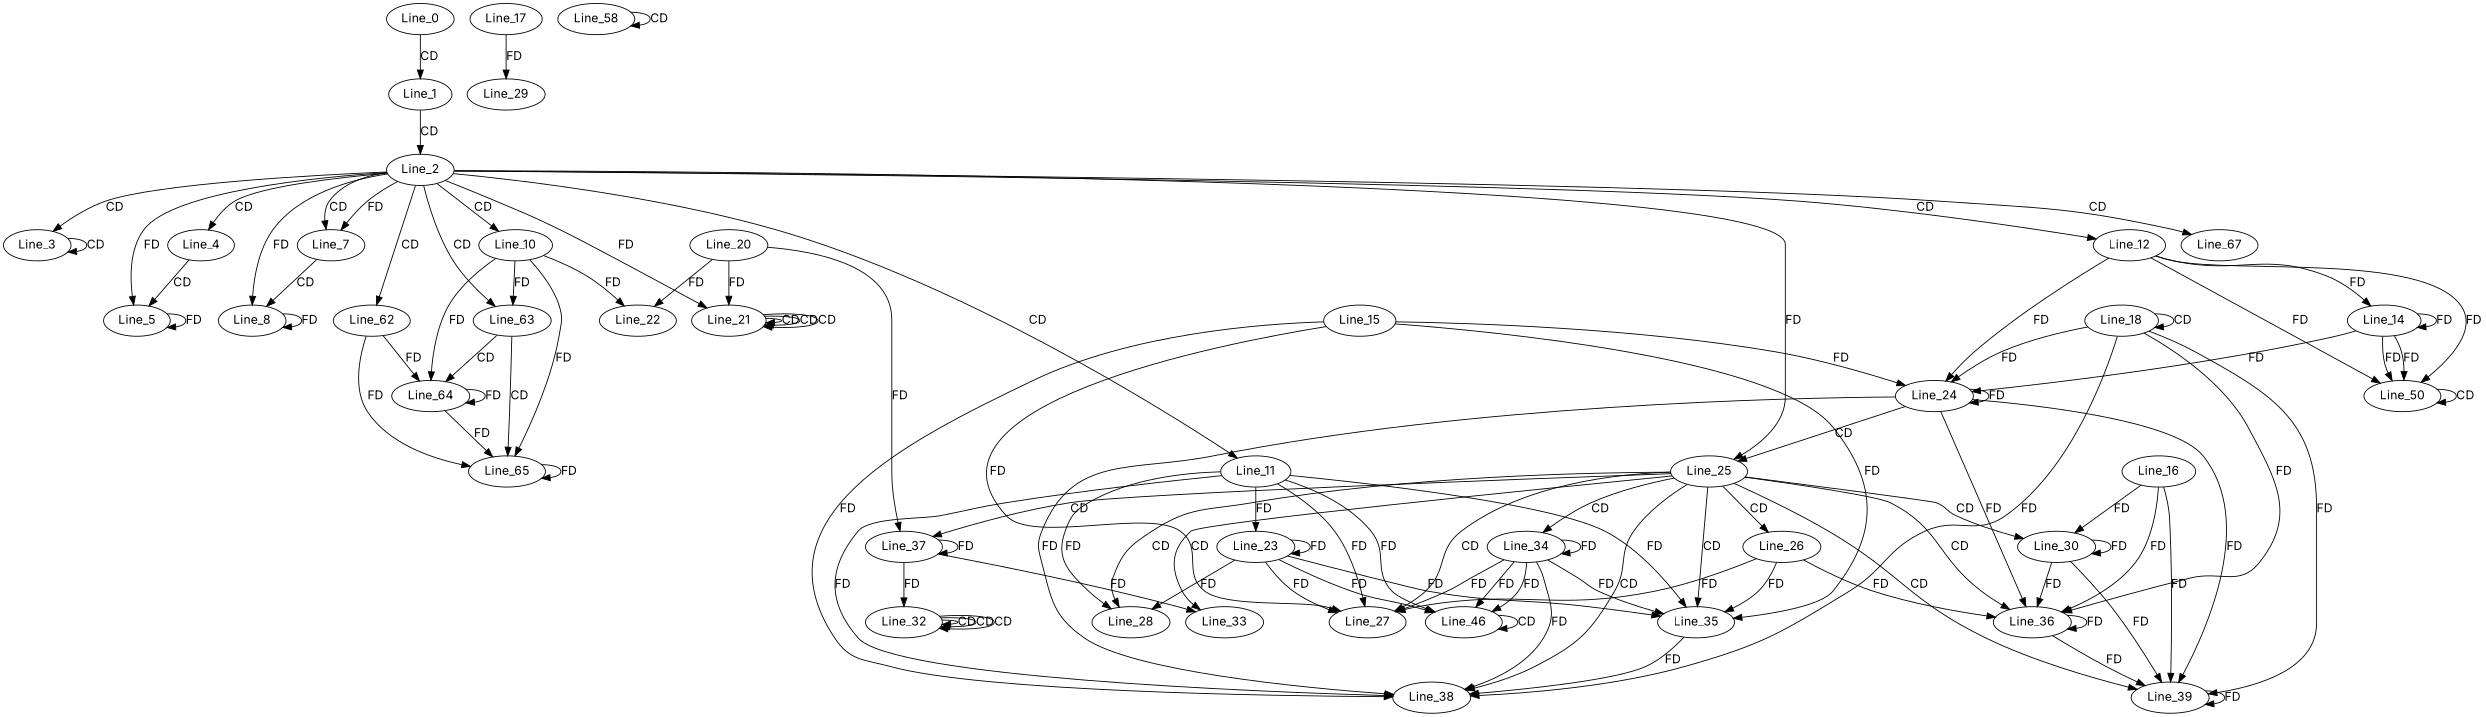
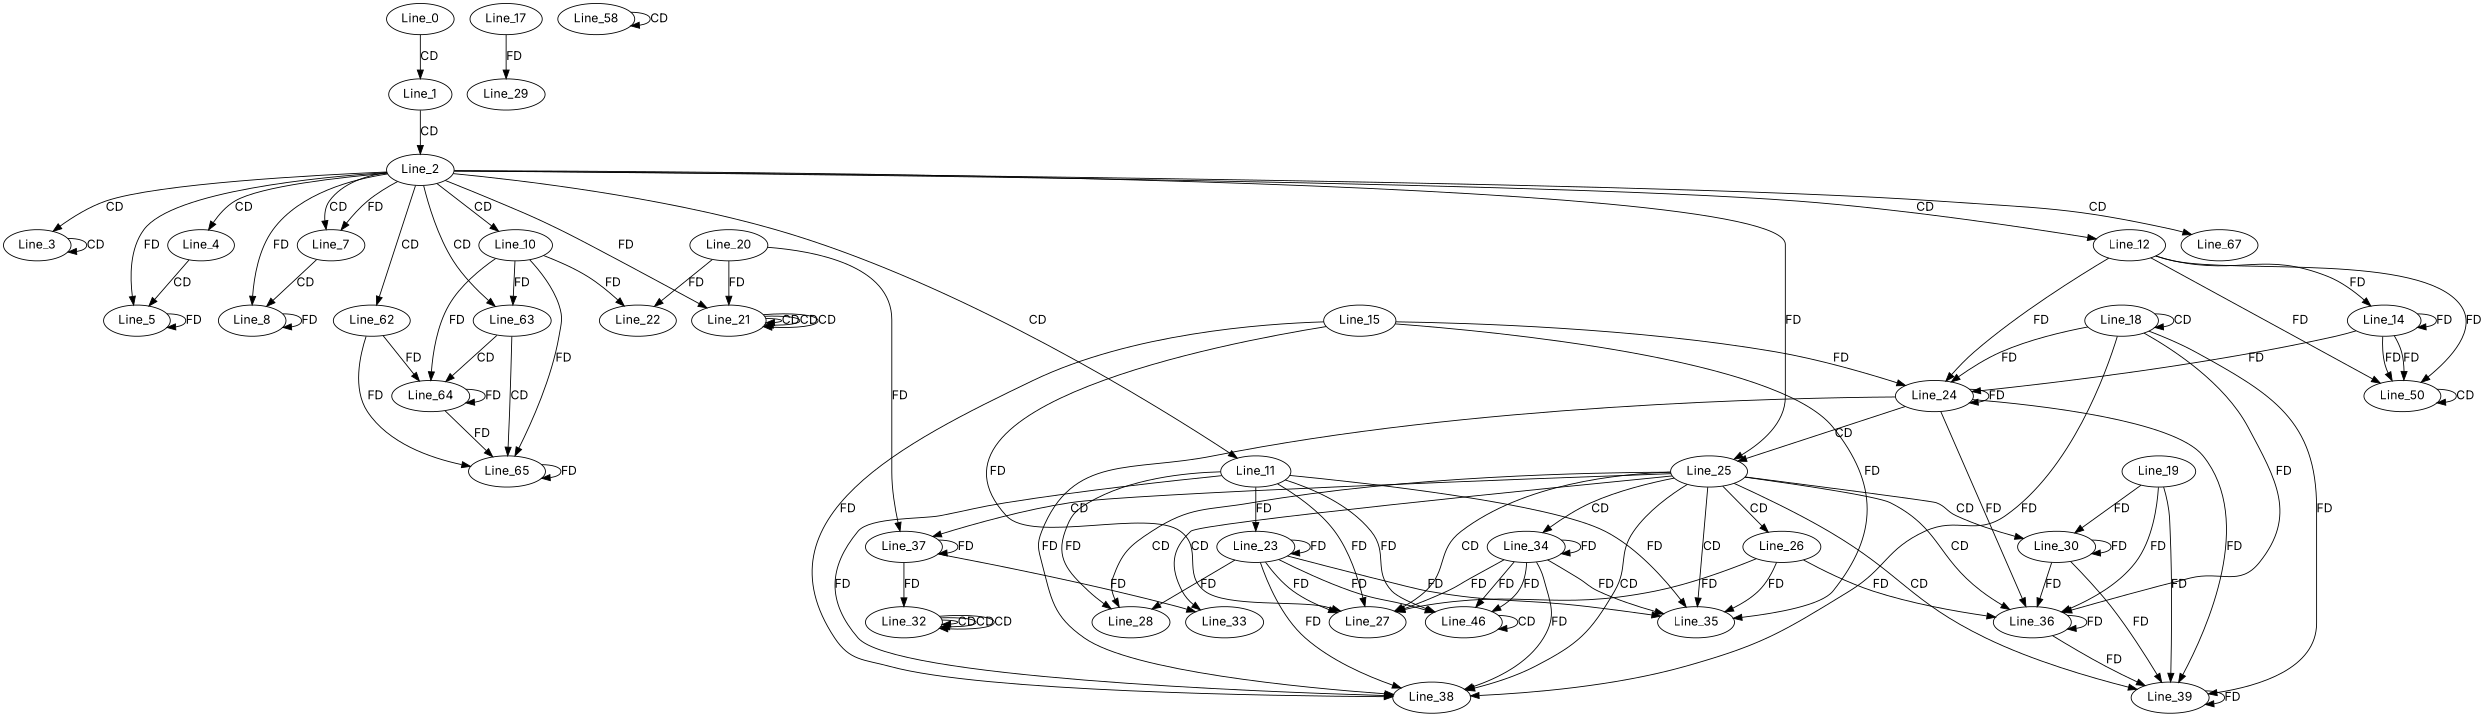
(2159, 471) -> (2159, 471)
(1598, 679) -> (1310, 641)
